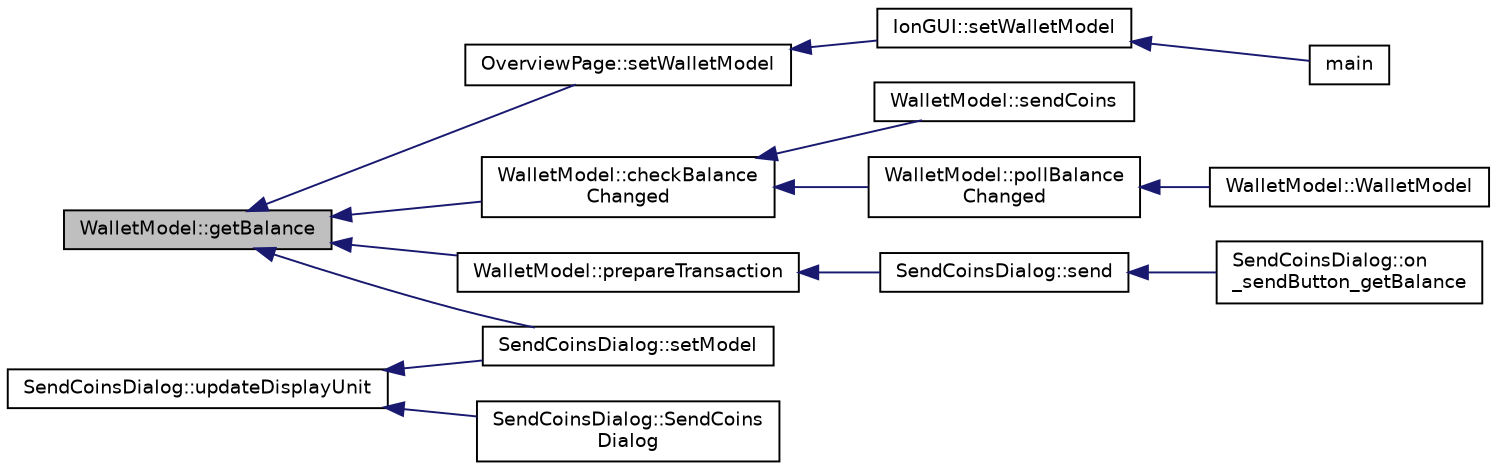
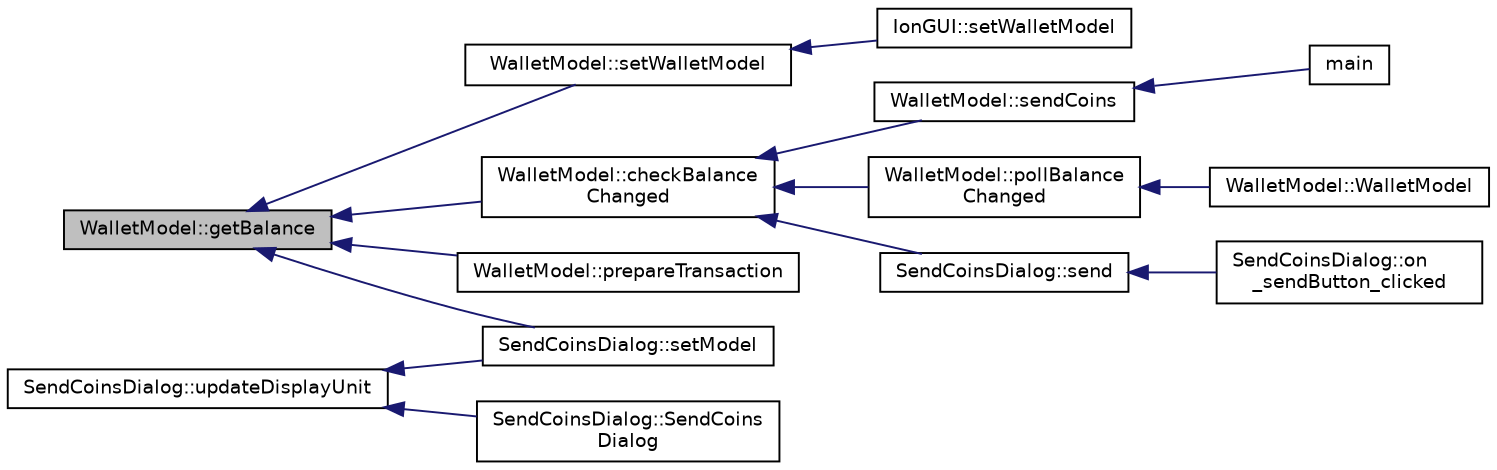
(1230, 52) -> (1232, 77)
(628, 65) -> (628, 65)
(849, 272) -> (849, 237)
(1349, 272) -> (1349, 272)
